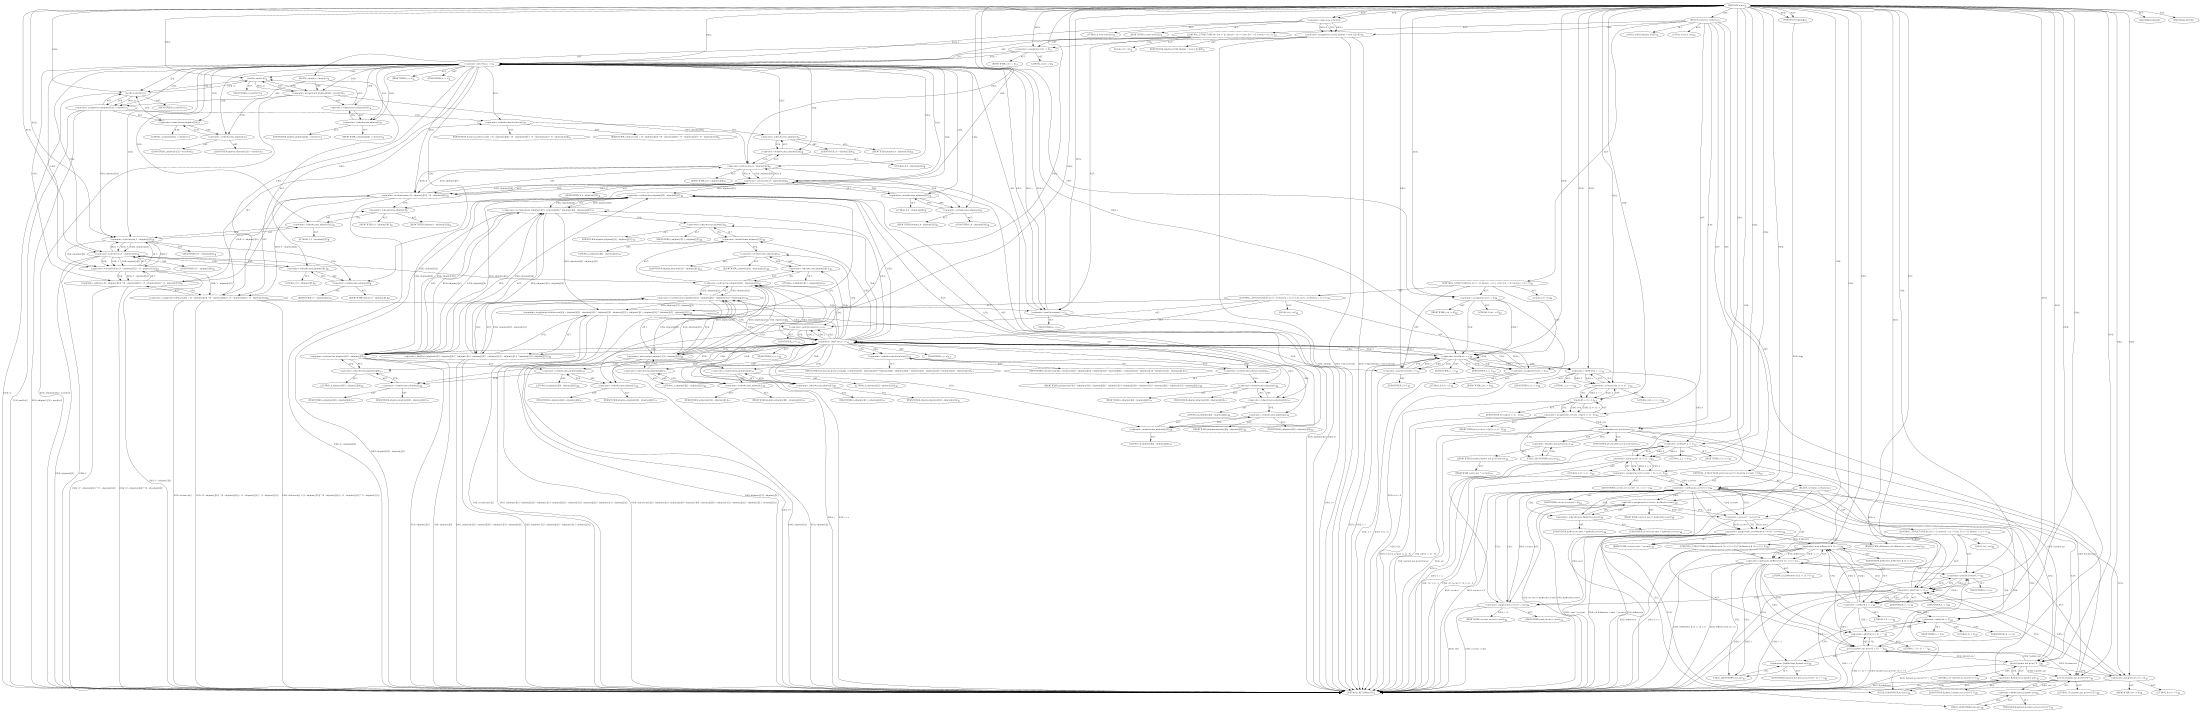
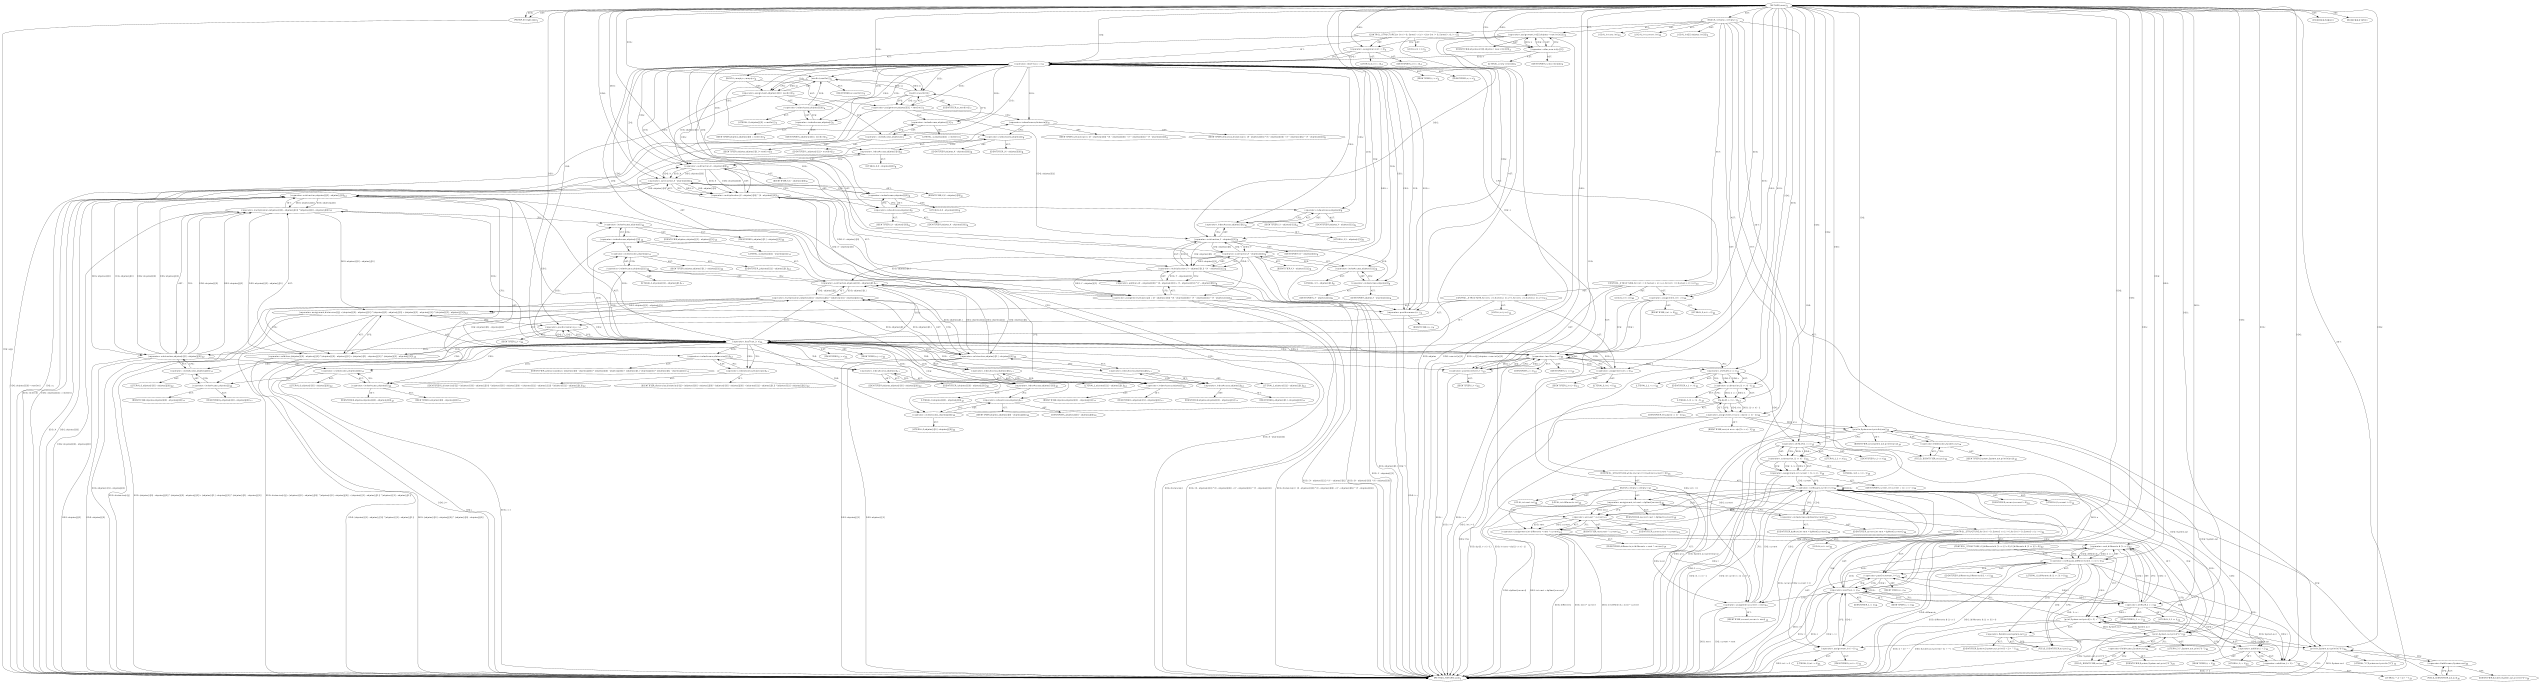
none -> (1648, 35)
none -> (1544, 41)
none -> (757, 123)
(1908, 210) -> (2379, 550)
none -> (730, 349)
(1479, 465) -> (1595, 524)
none -> (1525, 503)
none -> (1566, 503)
none -> (2060, 503)
(1694, 539) -> (1569, 526)
(1857, 553) -> (2001, 567)
(1504, 612) -> (1749, 612)
(1544, 620) -> none
(1970, 627) -> (2137, 612)
